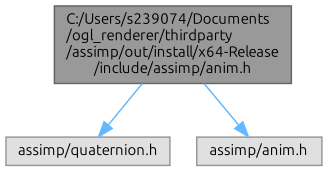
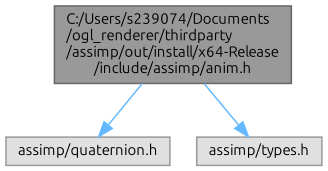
(259, 151) -> (259, 151)
